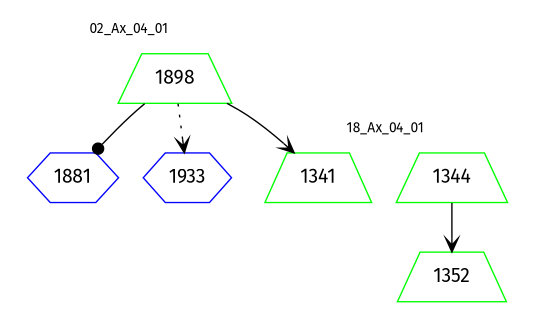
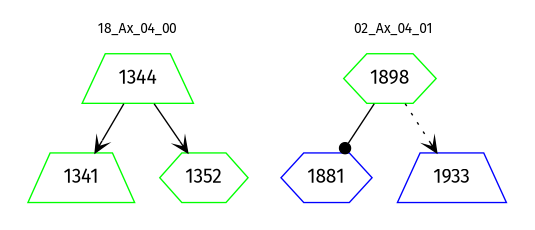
(175, 79) -> (390, 79)
(262, 126) -> (113, 122)
(386, 129) -> (138, 30)
(187, 178) -> (452, 178)
(452, 277) -> (204, 178)
